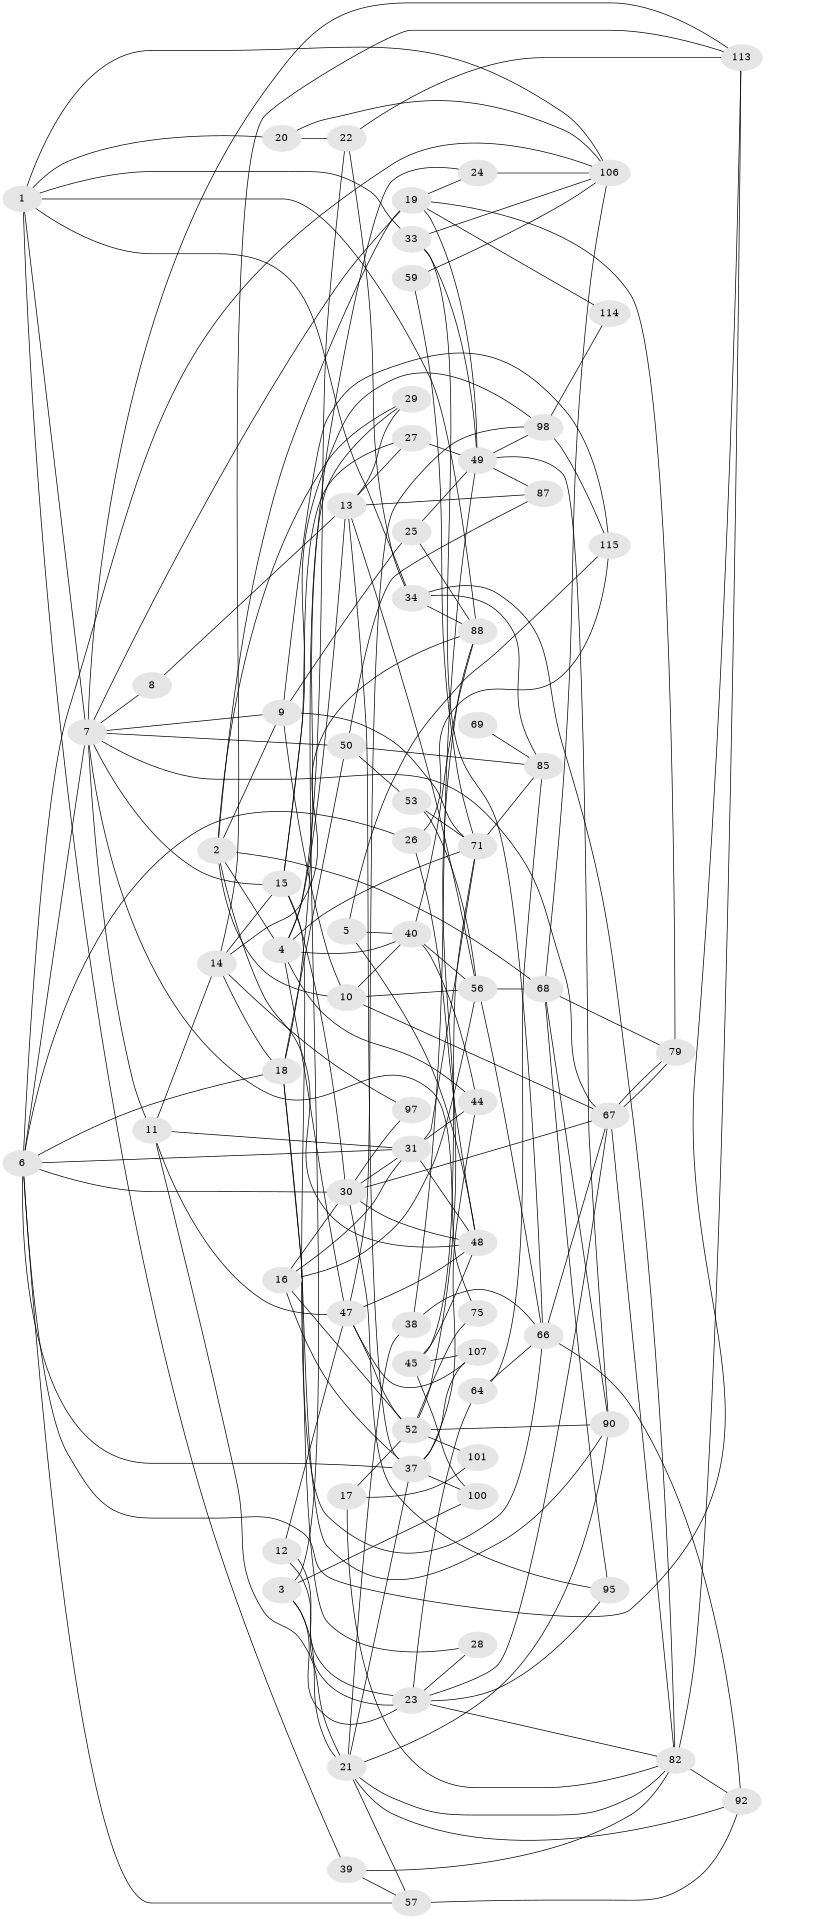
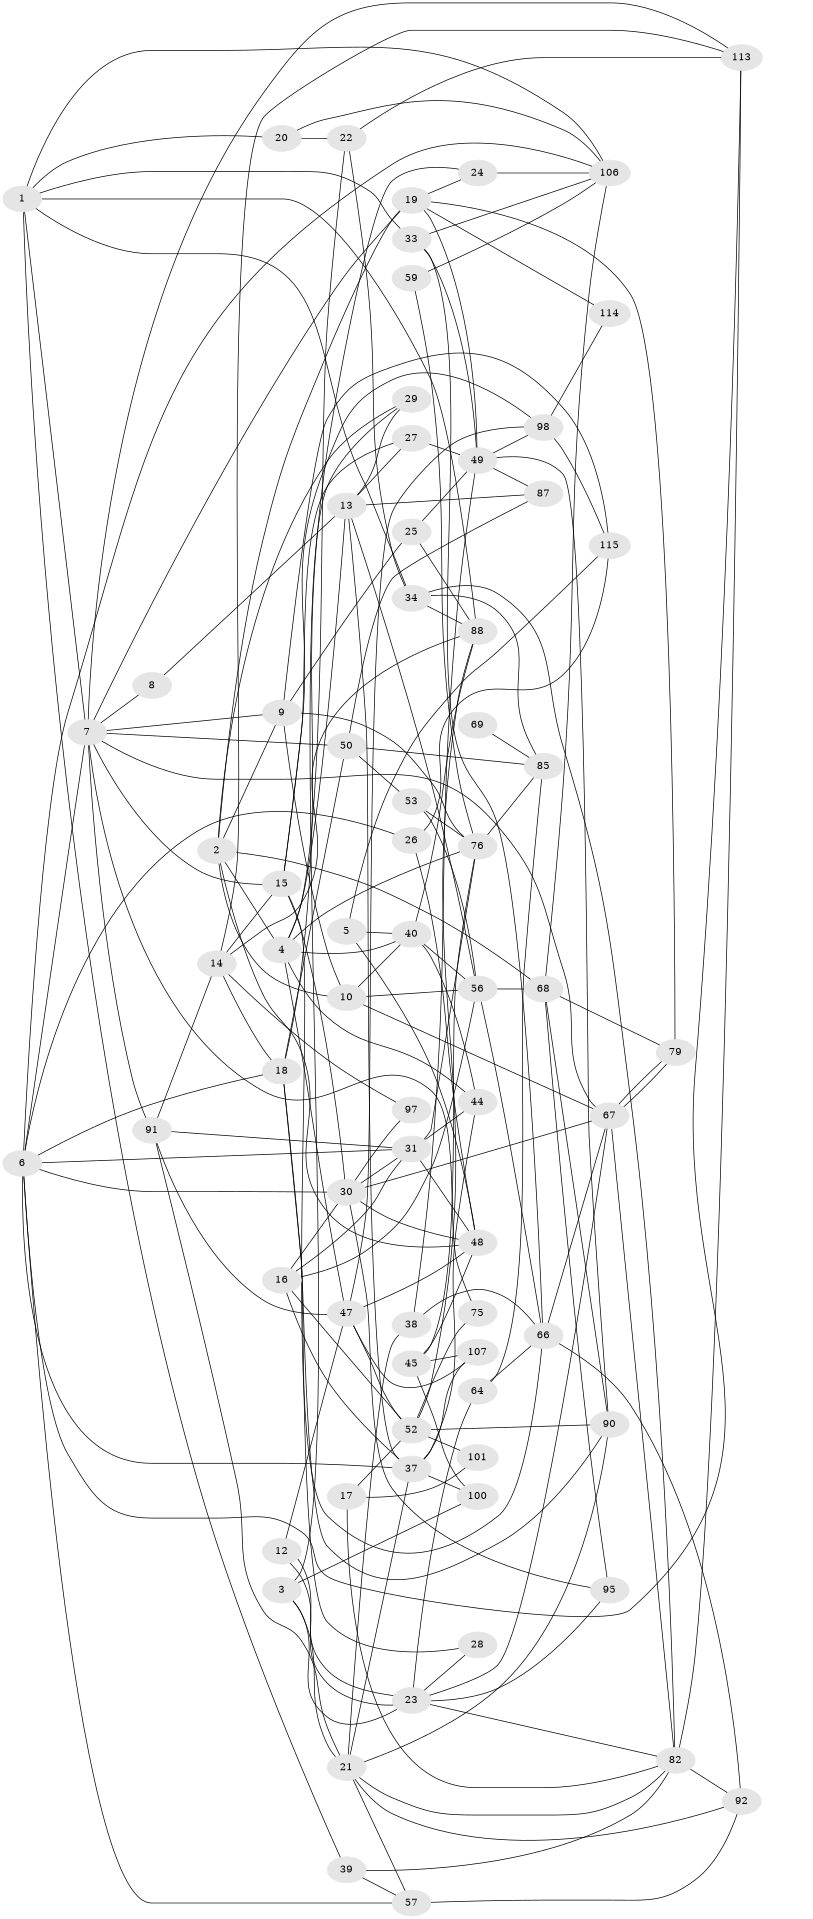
(478, 846) -> (478, 846)
(152, 1130) -> (152, 1130)
